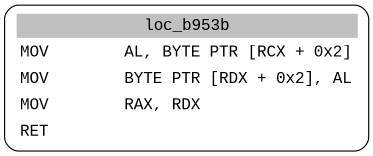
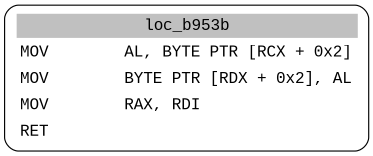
(110, 105) -> (110, 105)
